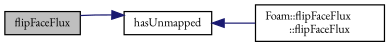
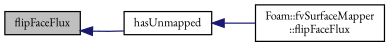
(96, 15) -> (108, 31)
(320, 23) -> (320, 23)
